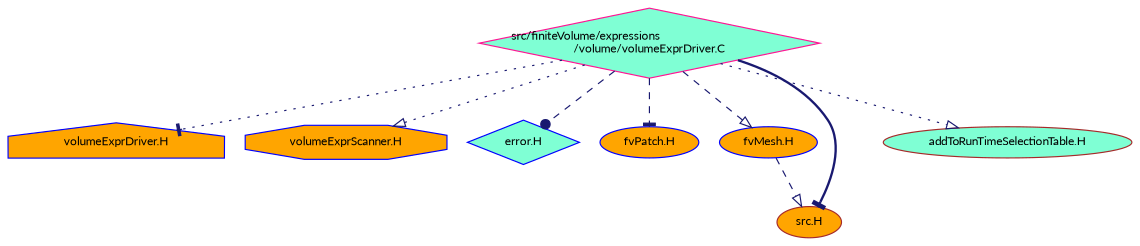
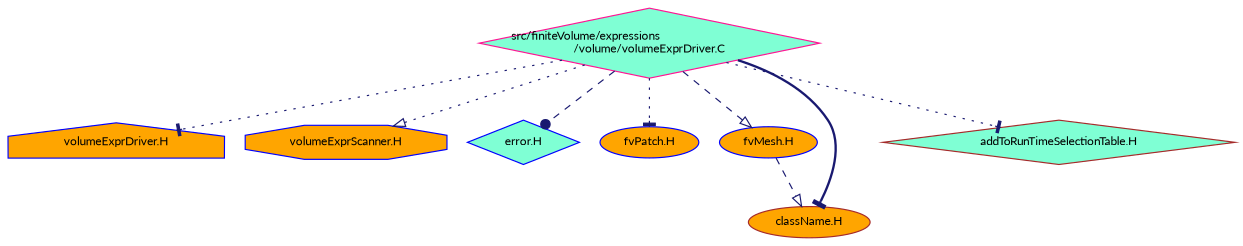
(834, 94) -> (861, 94)
(649, 99) -> (649, 99)
(1008, 142) -> (1059, 142)
(809, 222) -> (809, 222)
